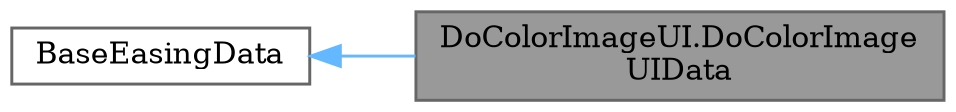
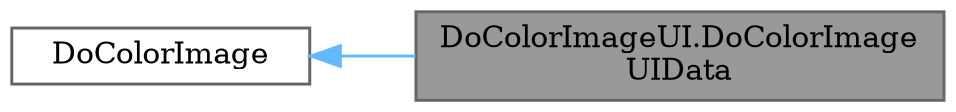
(161, 56) -> (161, 56)
